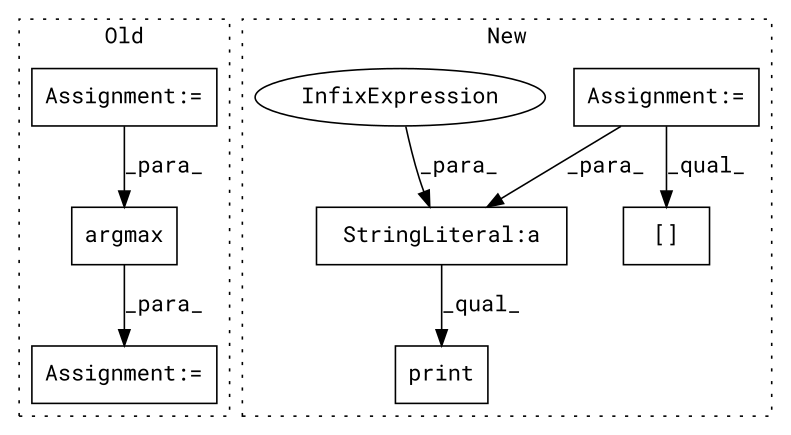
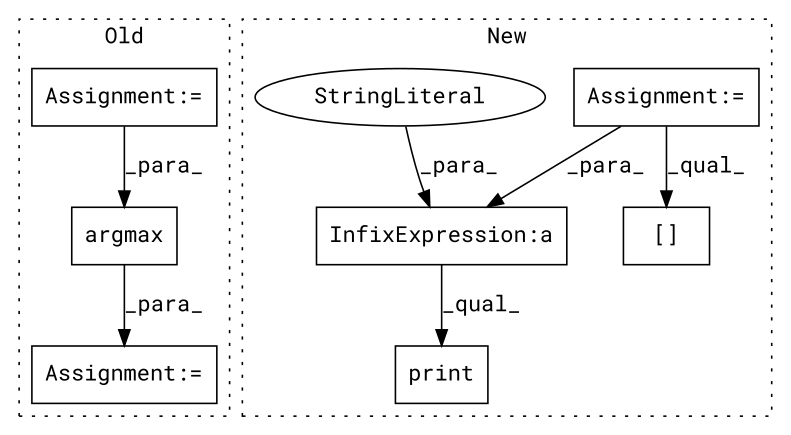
(400, 97) -> (400, 97)
(442, 236) -> (442, 236)
